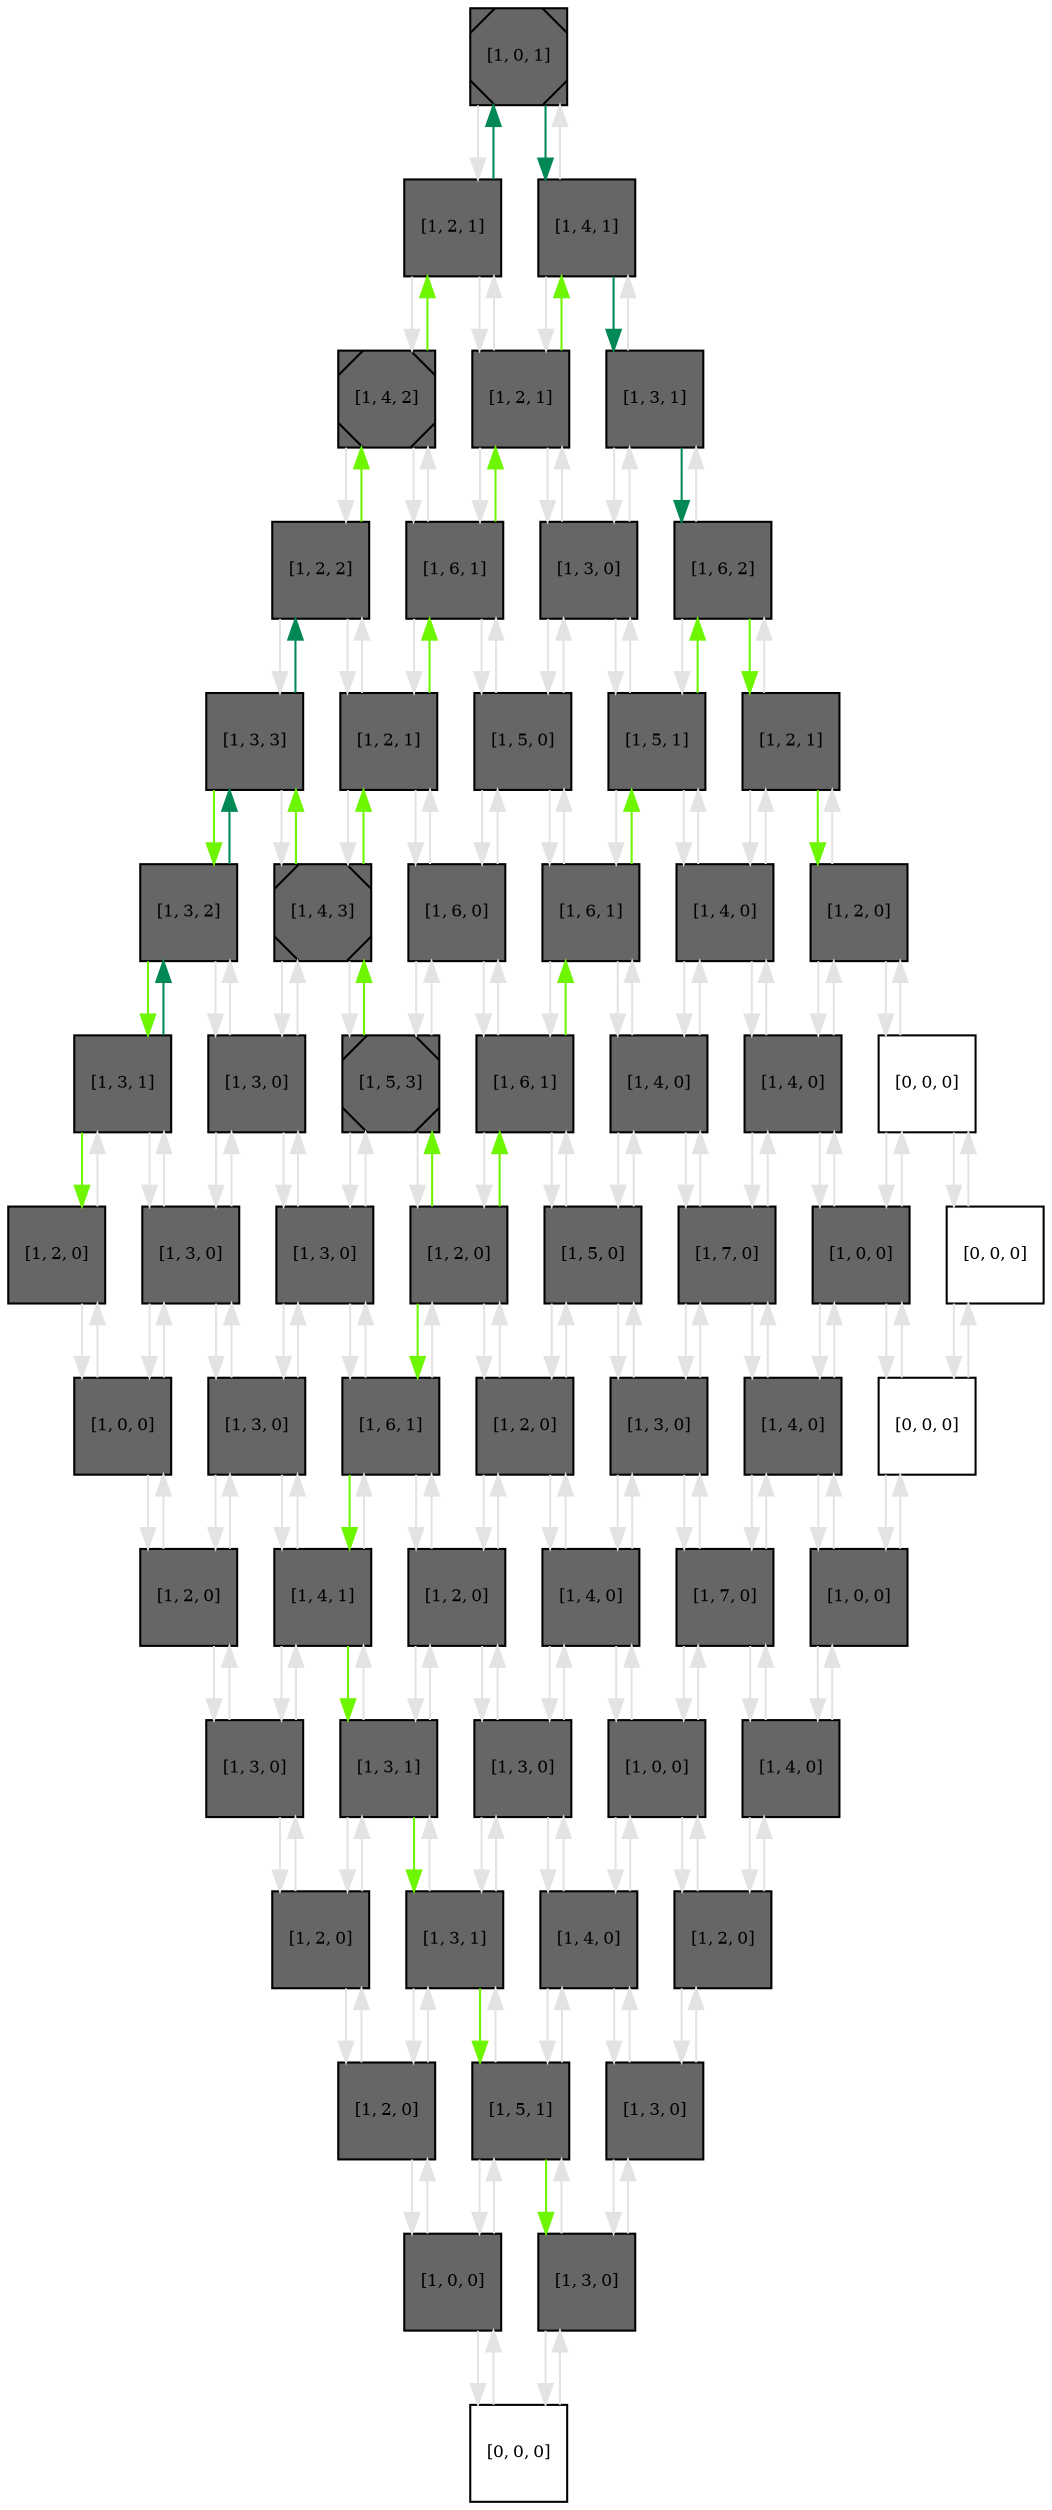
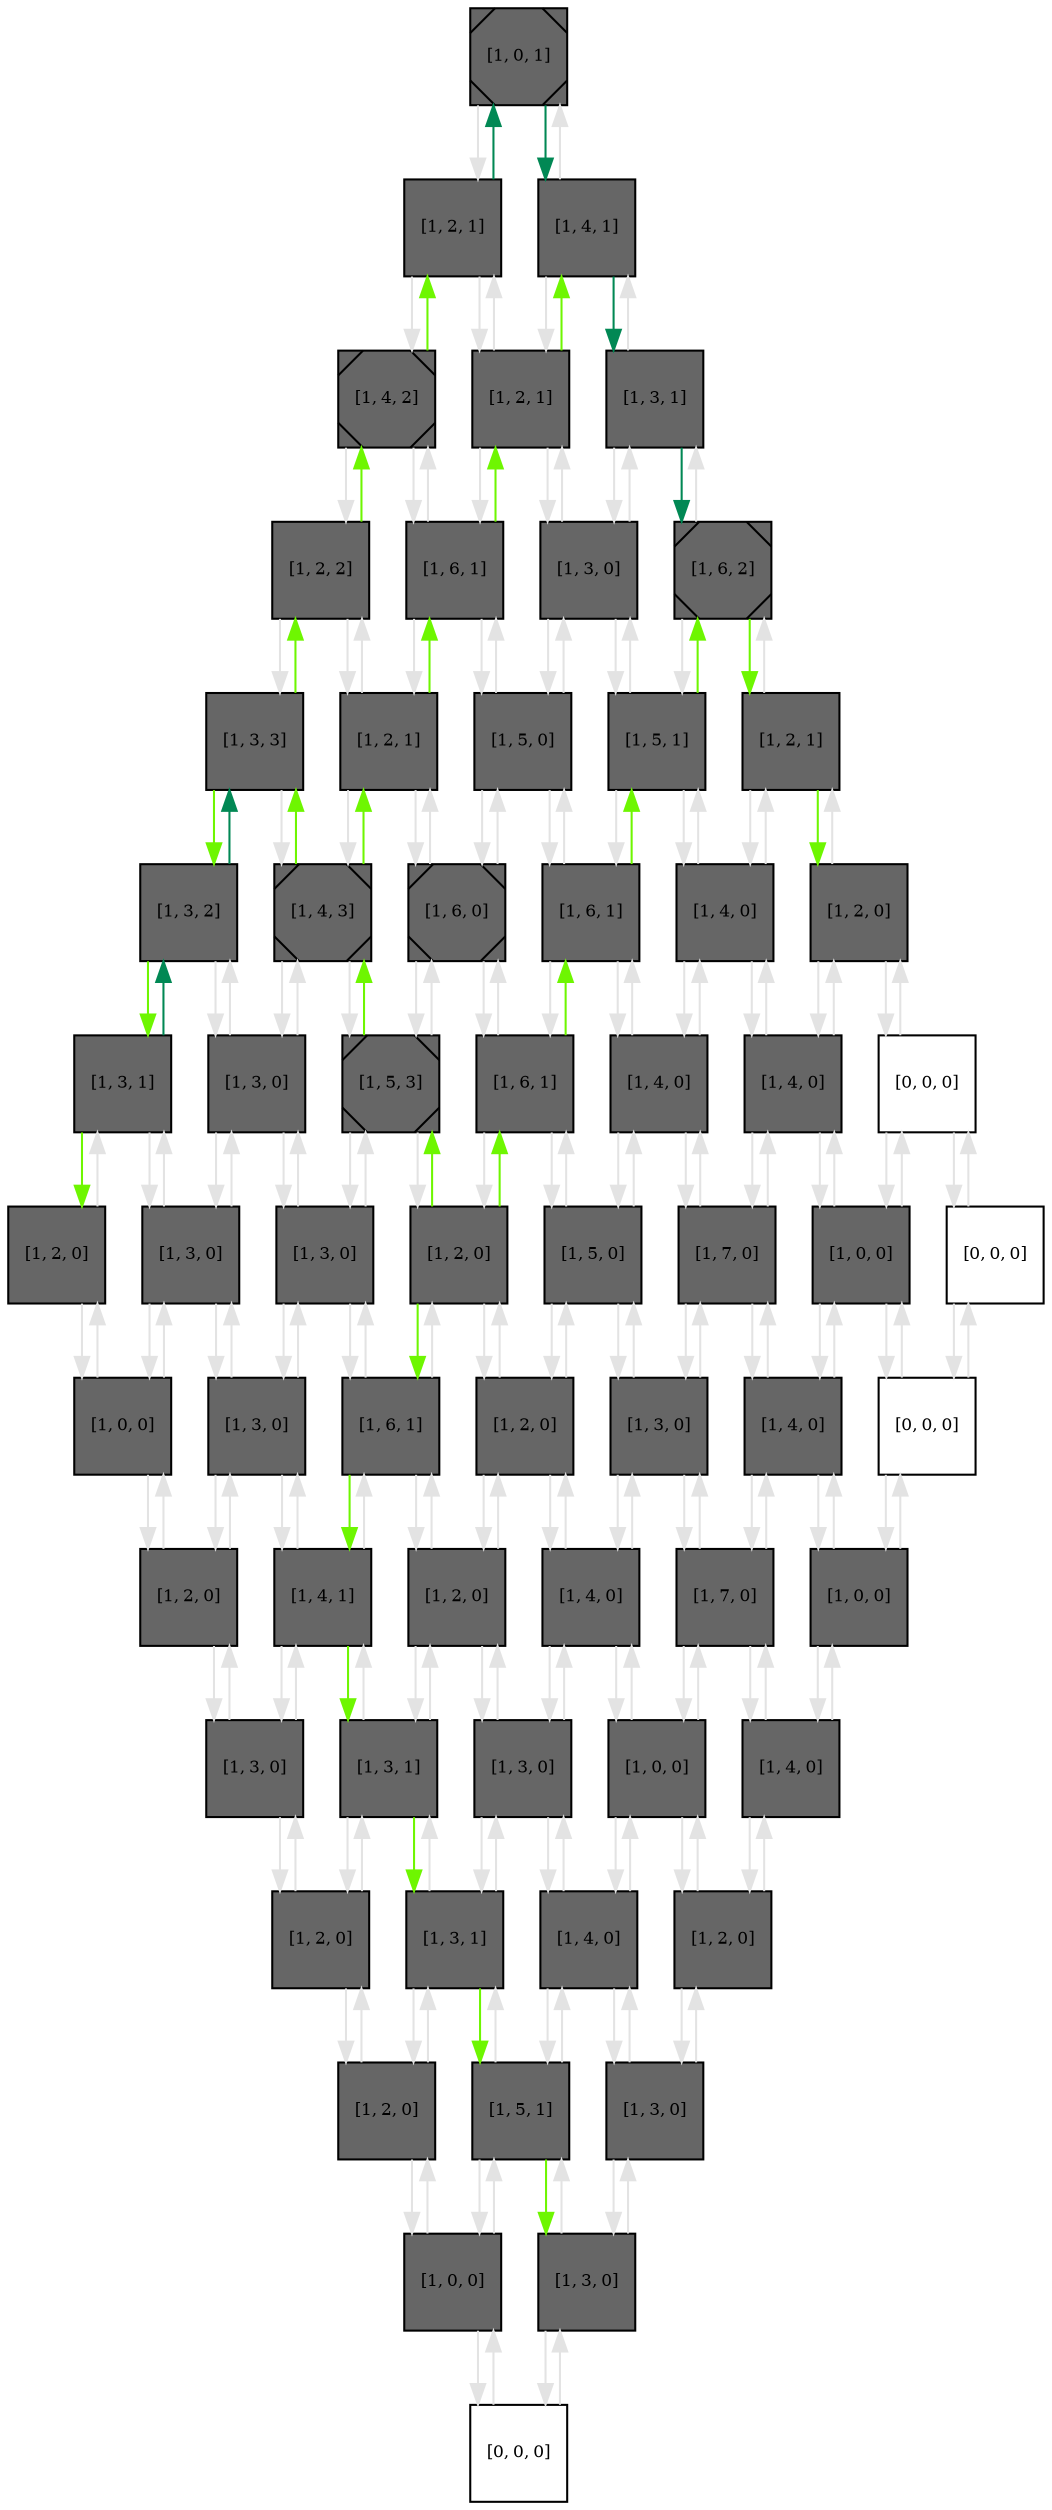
(723, 570) -> (723, 570)
(295, 666) -> (295, 666)
(457, 913) -> (457, 913)
